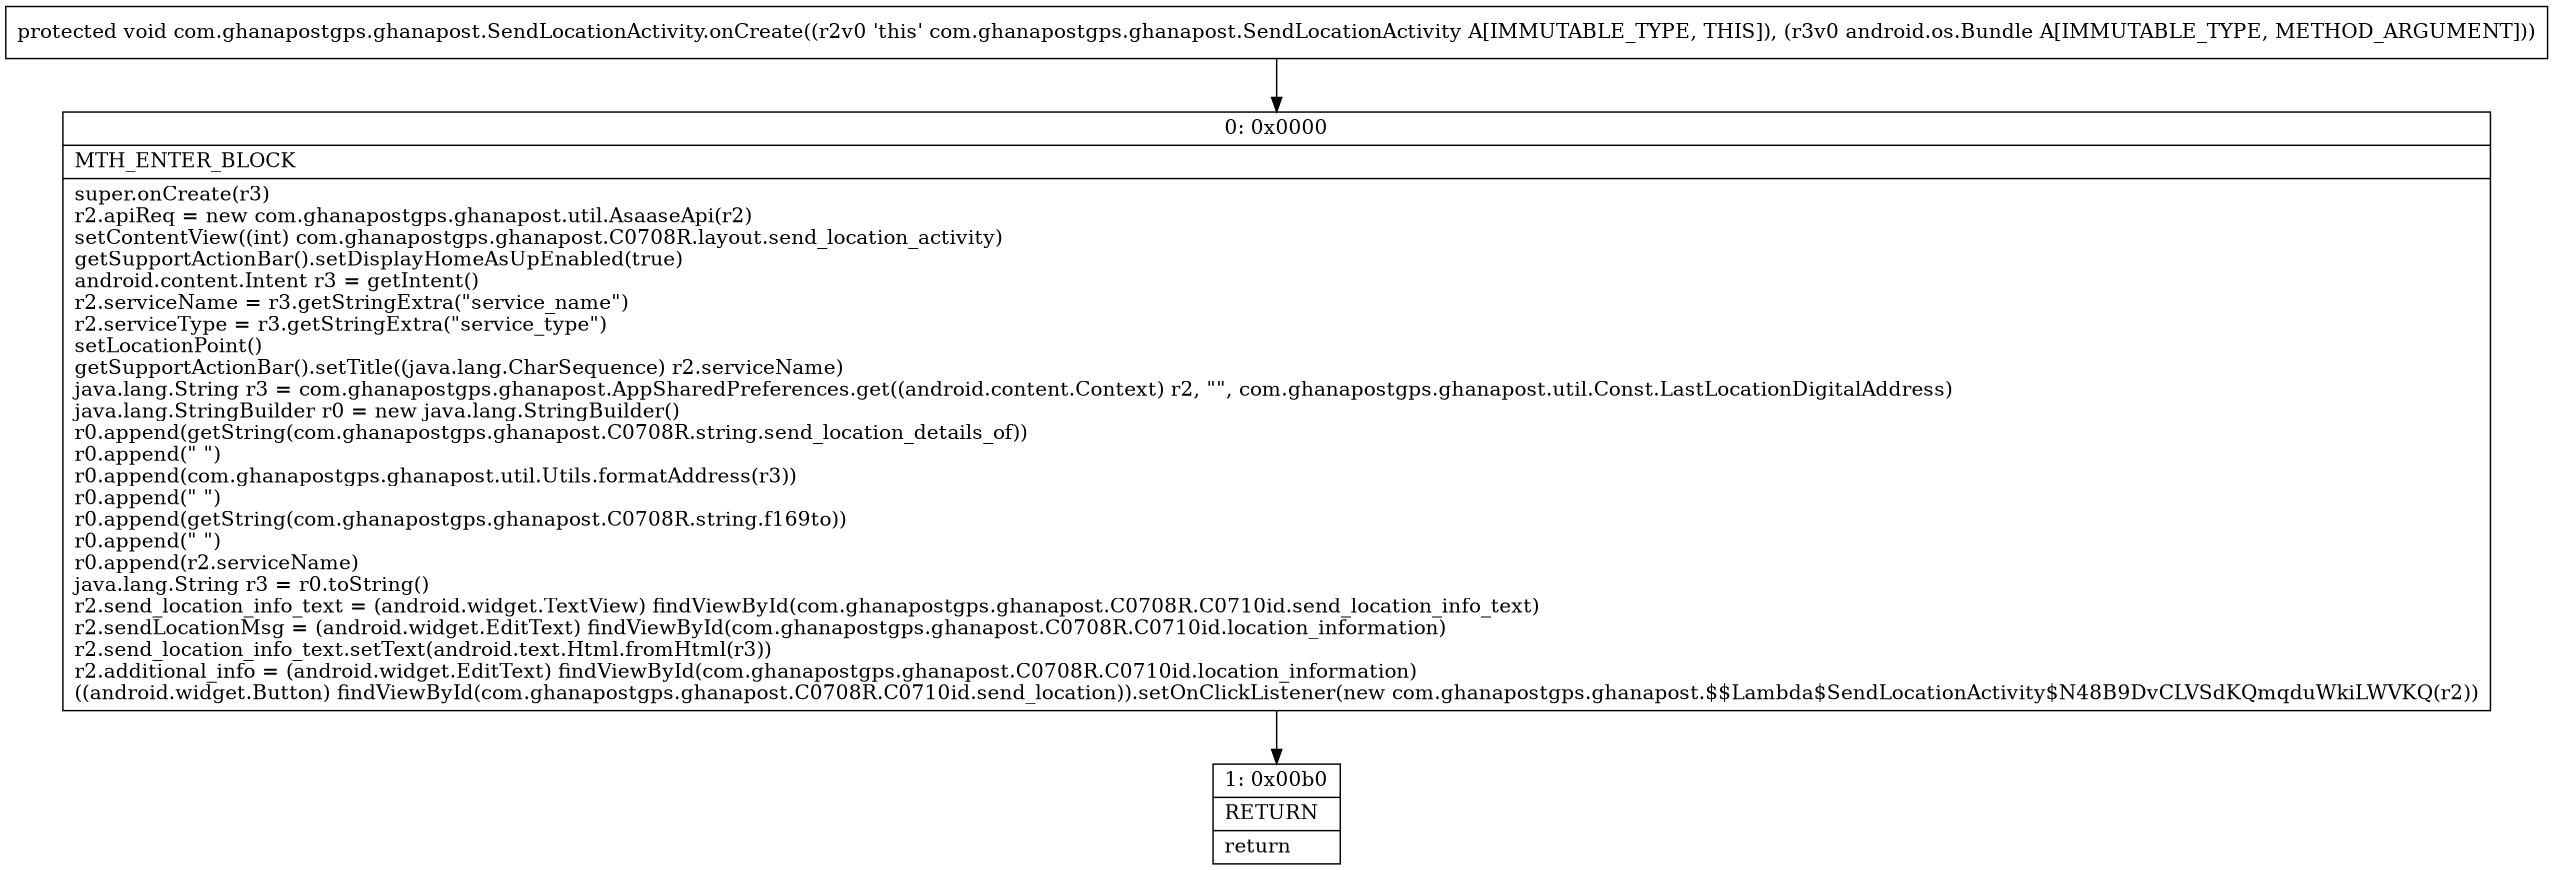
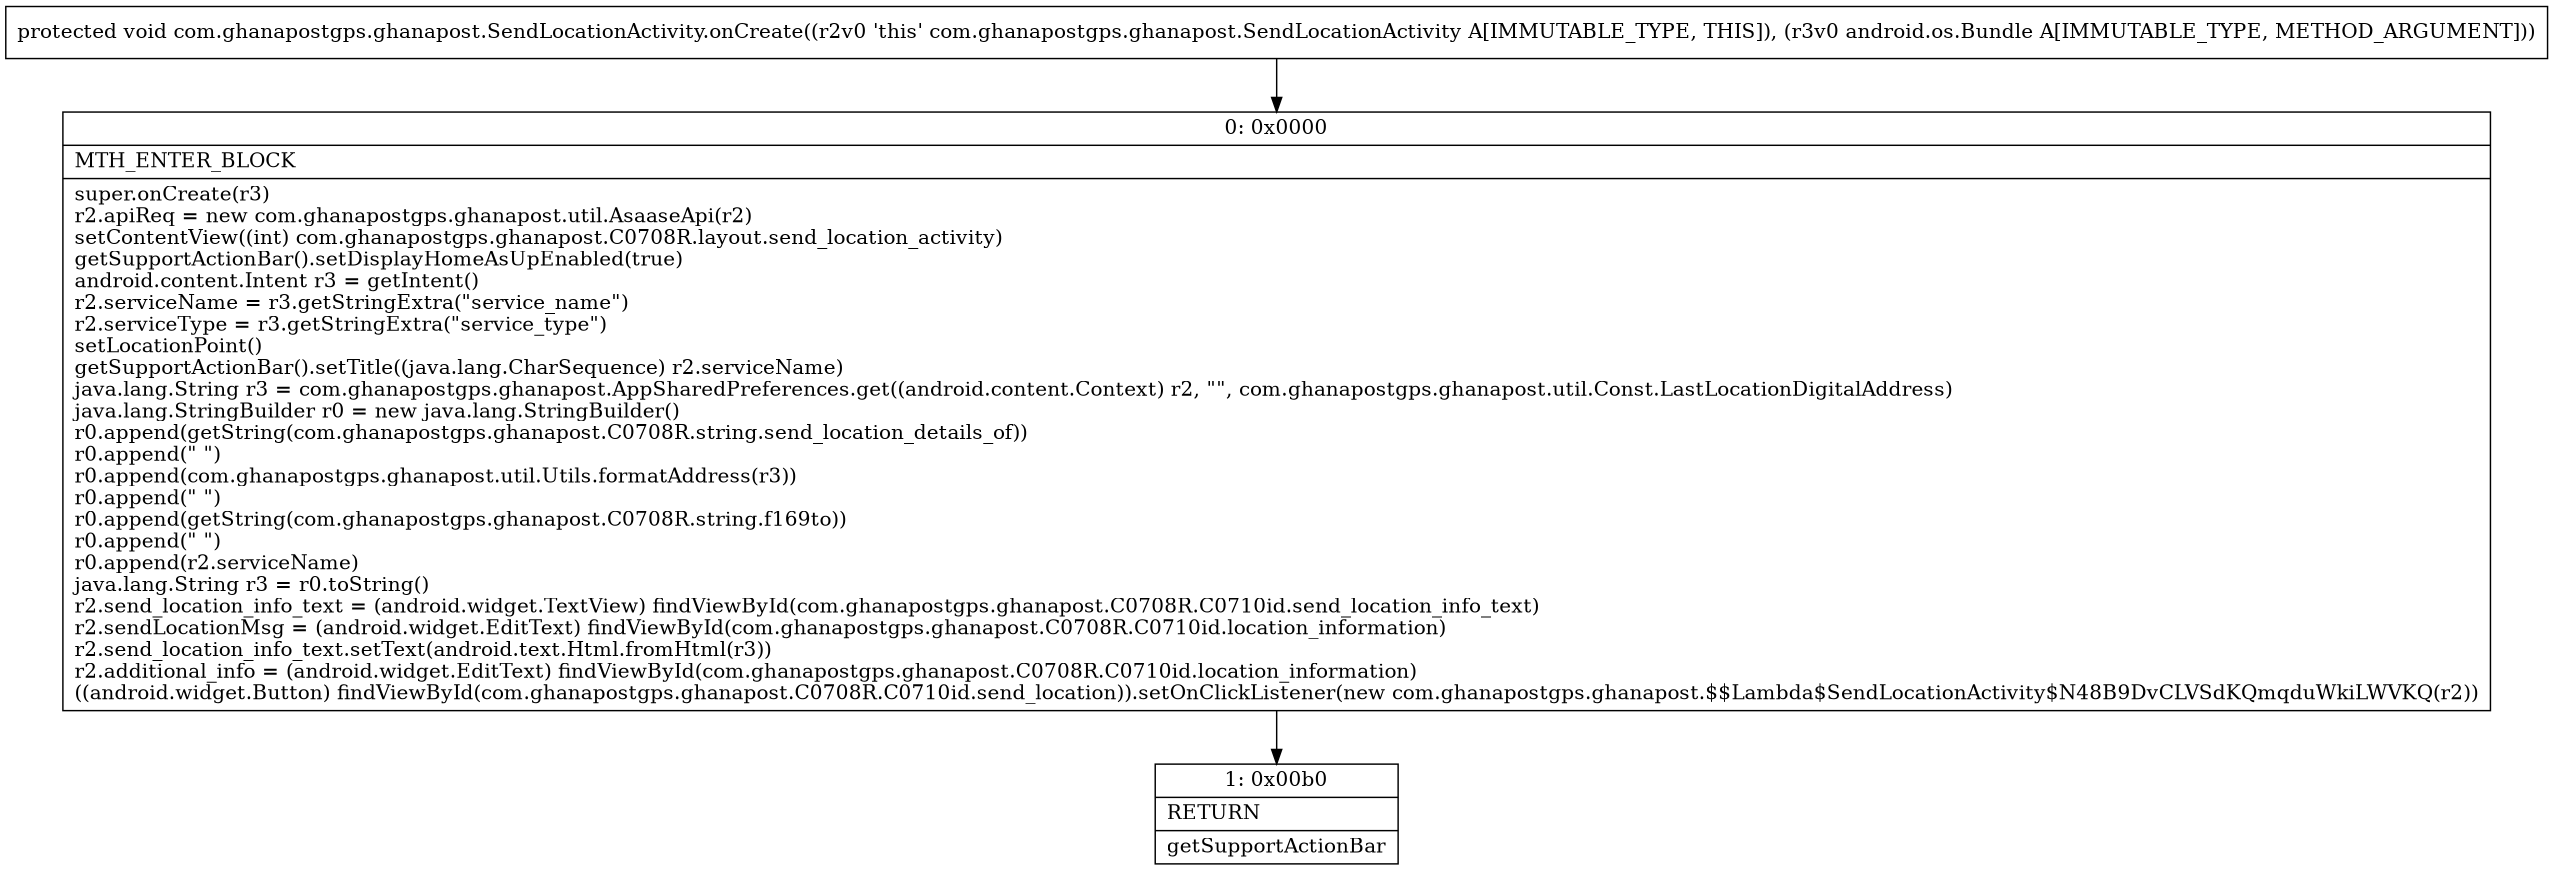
(1258, 847) -> (1277, 847)
